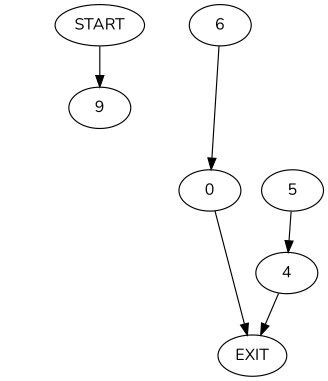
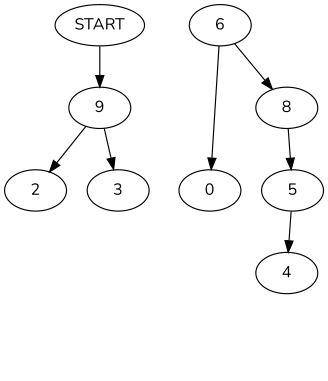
none -> (287, 108)
none -> (36, 190)
none -> (118, 190)
(252, 356) -> none
